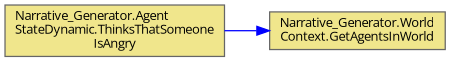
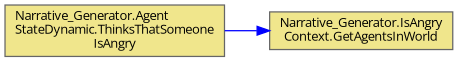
(357, 31) -> (361, 31)
